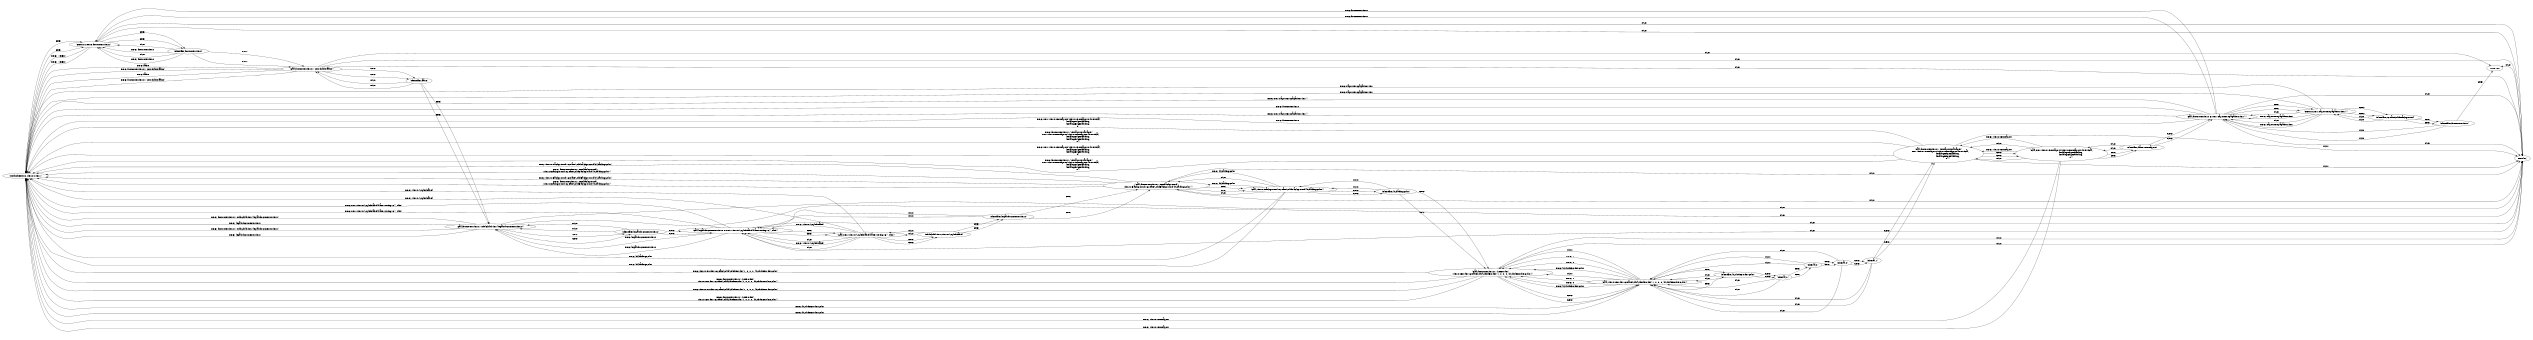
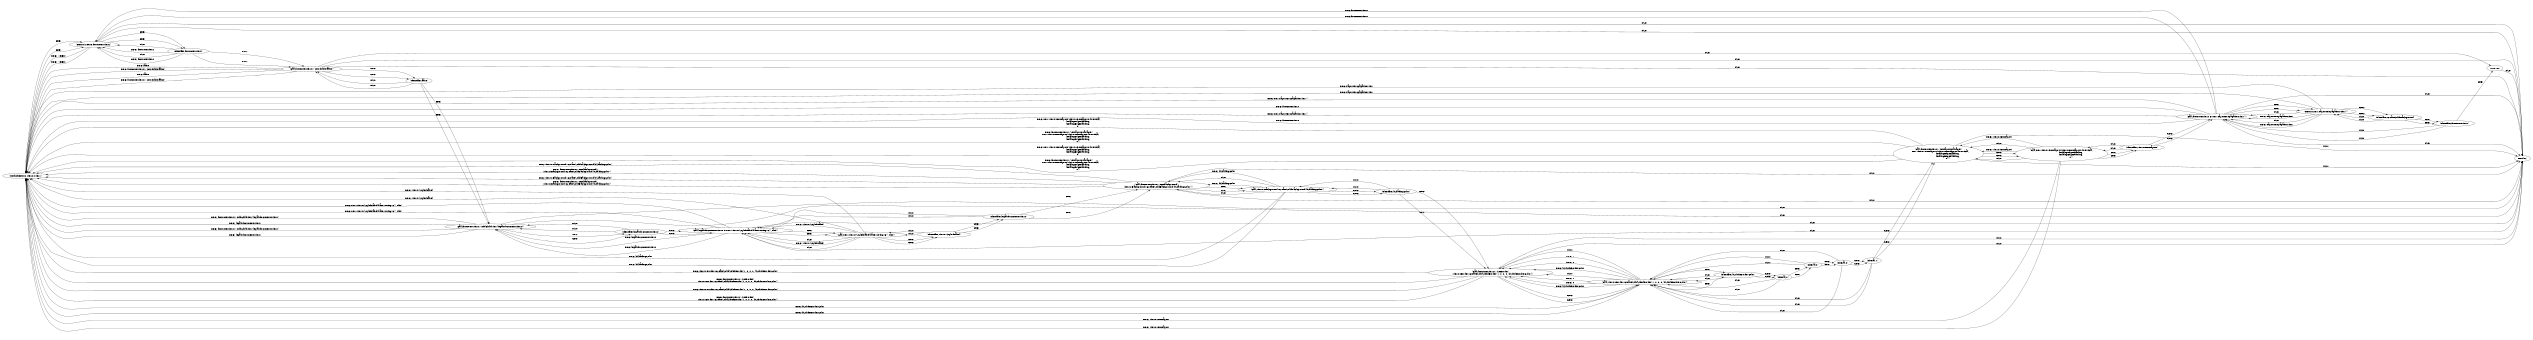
(2519, 107) -> (2520, 108)
(2142, 148) -> (2142, 148)
(944, 234) -> (944, 234)
